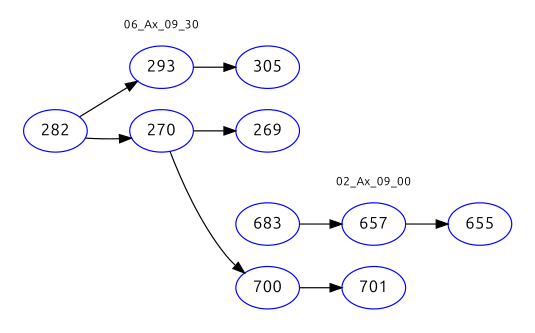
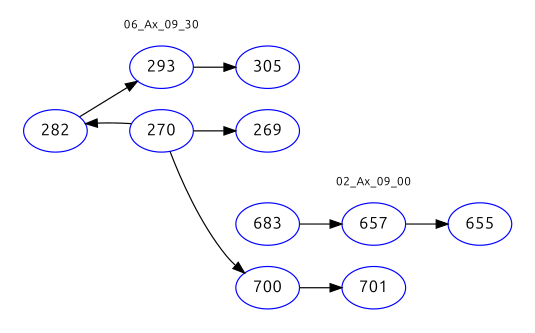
(102, 139) -> (114, 123)
